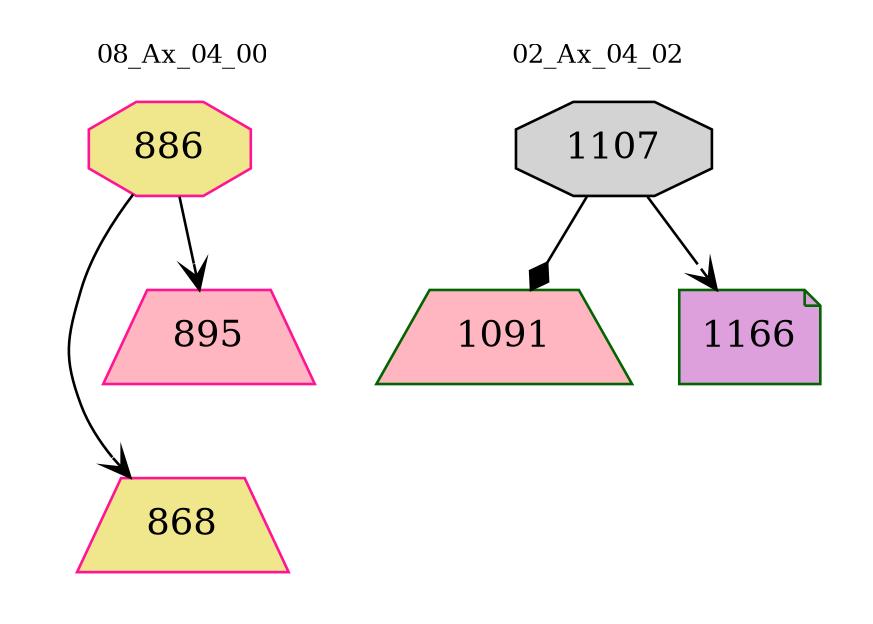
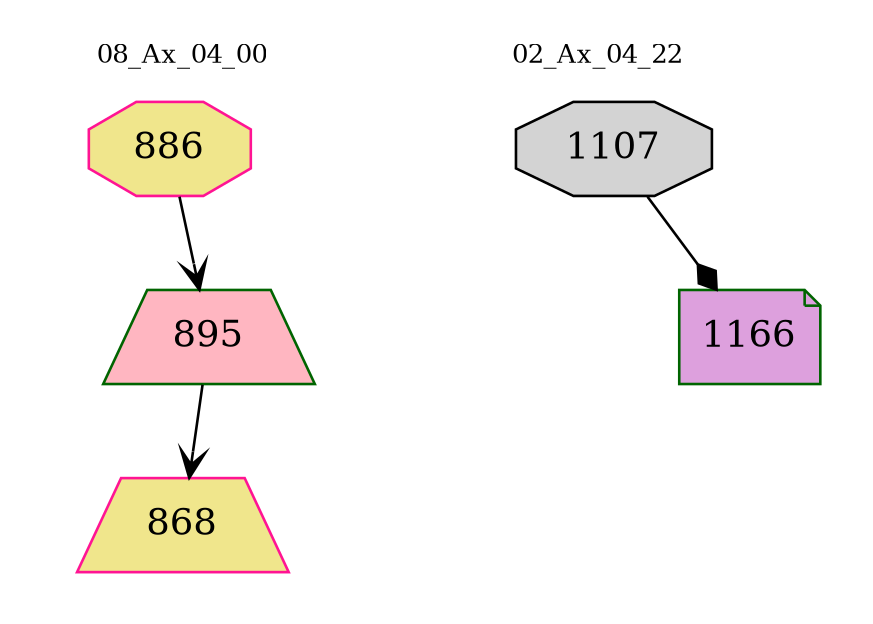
(598, 56) -> (598, 56)
(673, 231) -> (673, 231)
(72, 324) -> (198, 418)
(209, 337) -> (209, 337)
(504, 337) -> none
